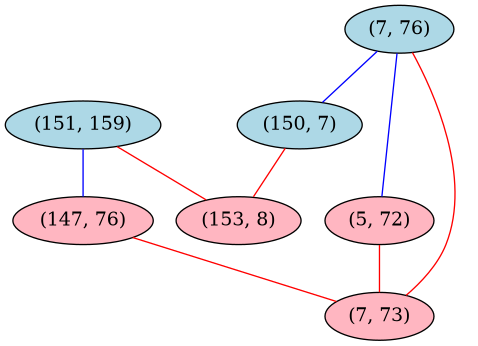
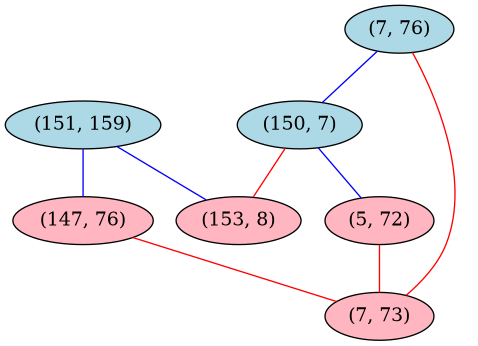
(389, 125) -> (340, 173)
(162, 173) -> (162, 173)
